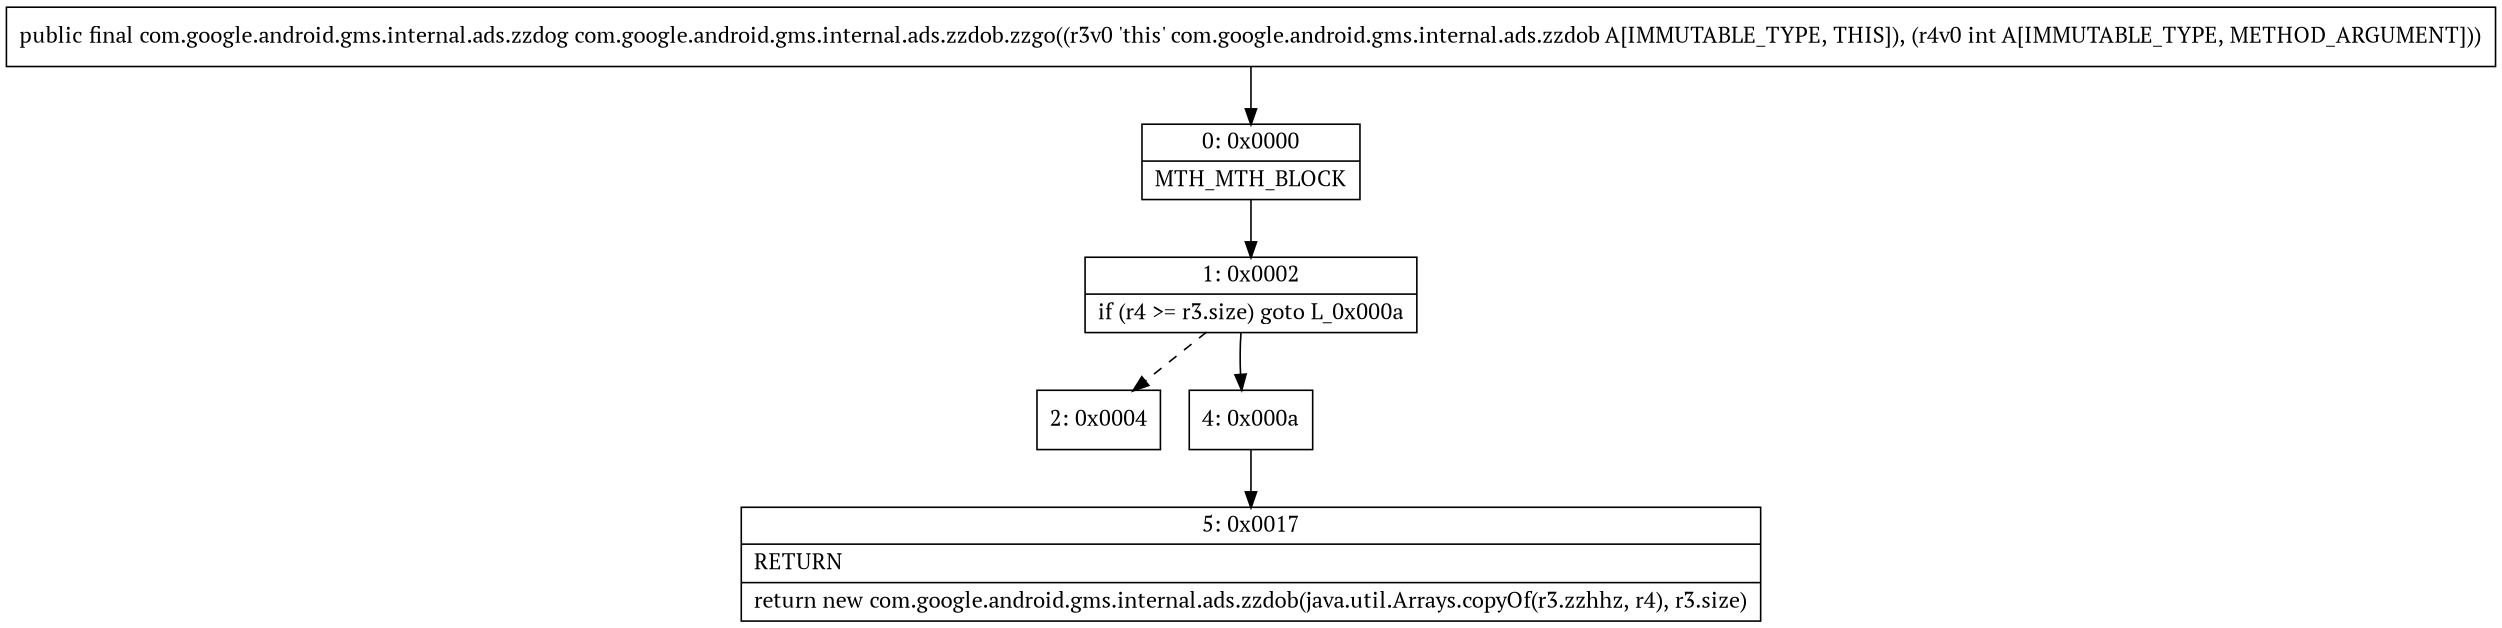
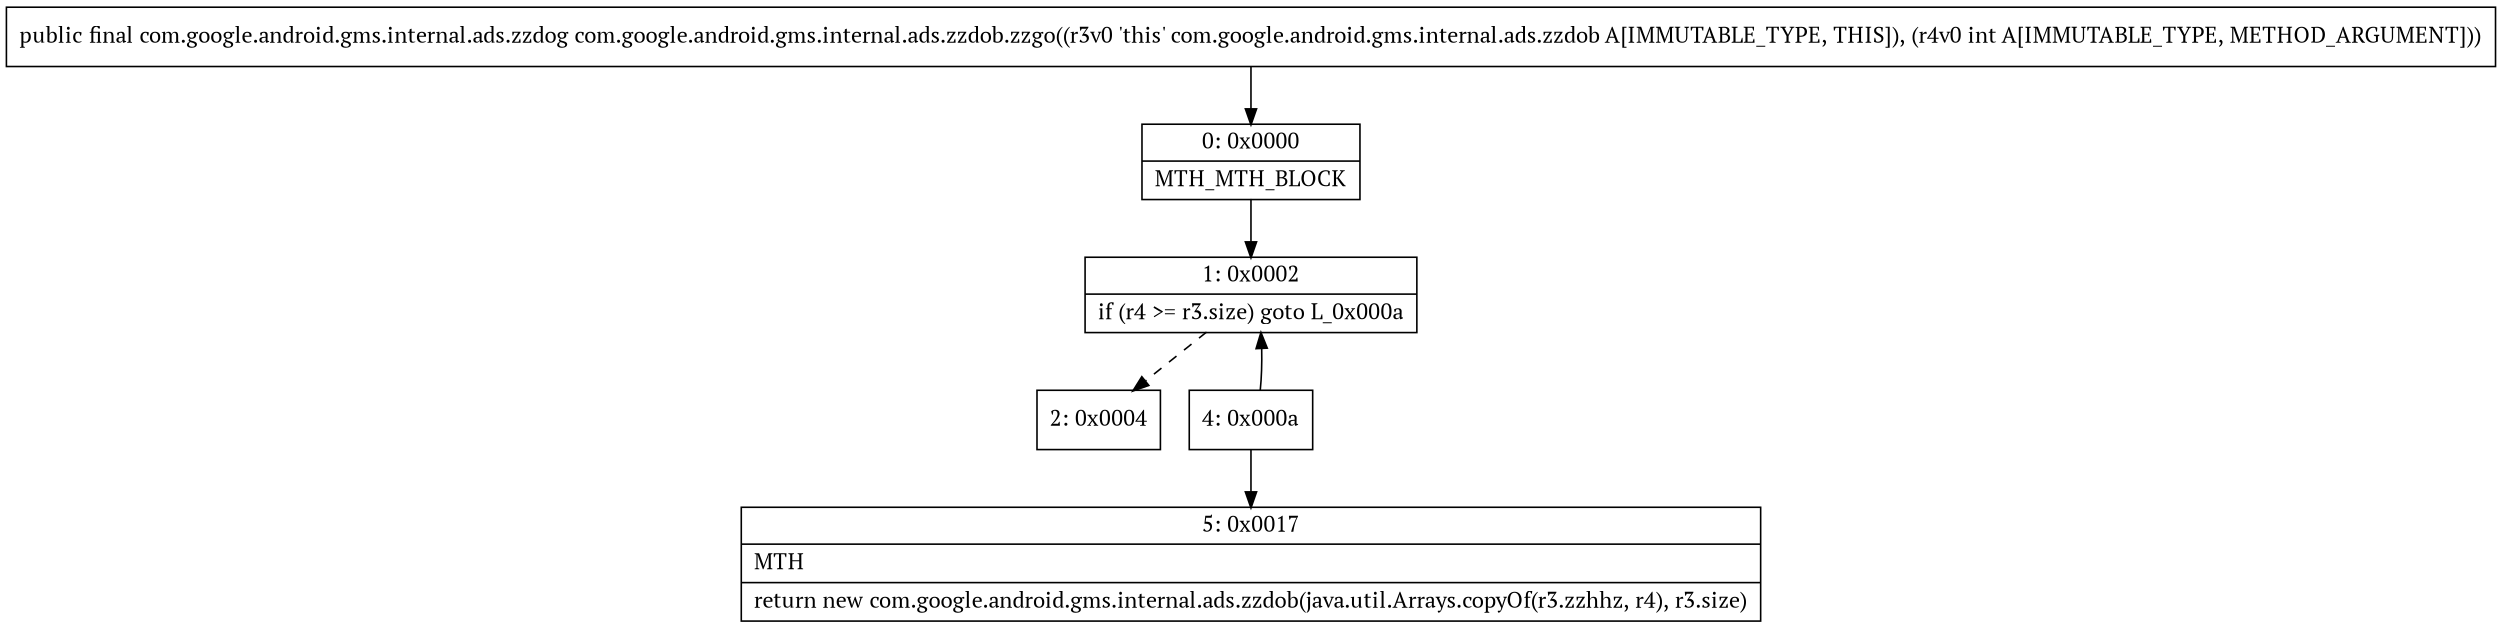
(1240, 353) -> (1262, 370)
(799, 563) -> (780, 563)
